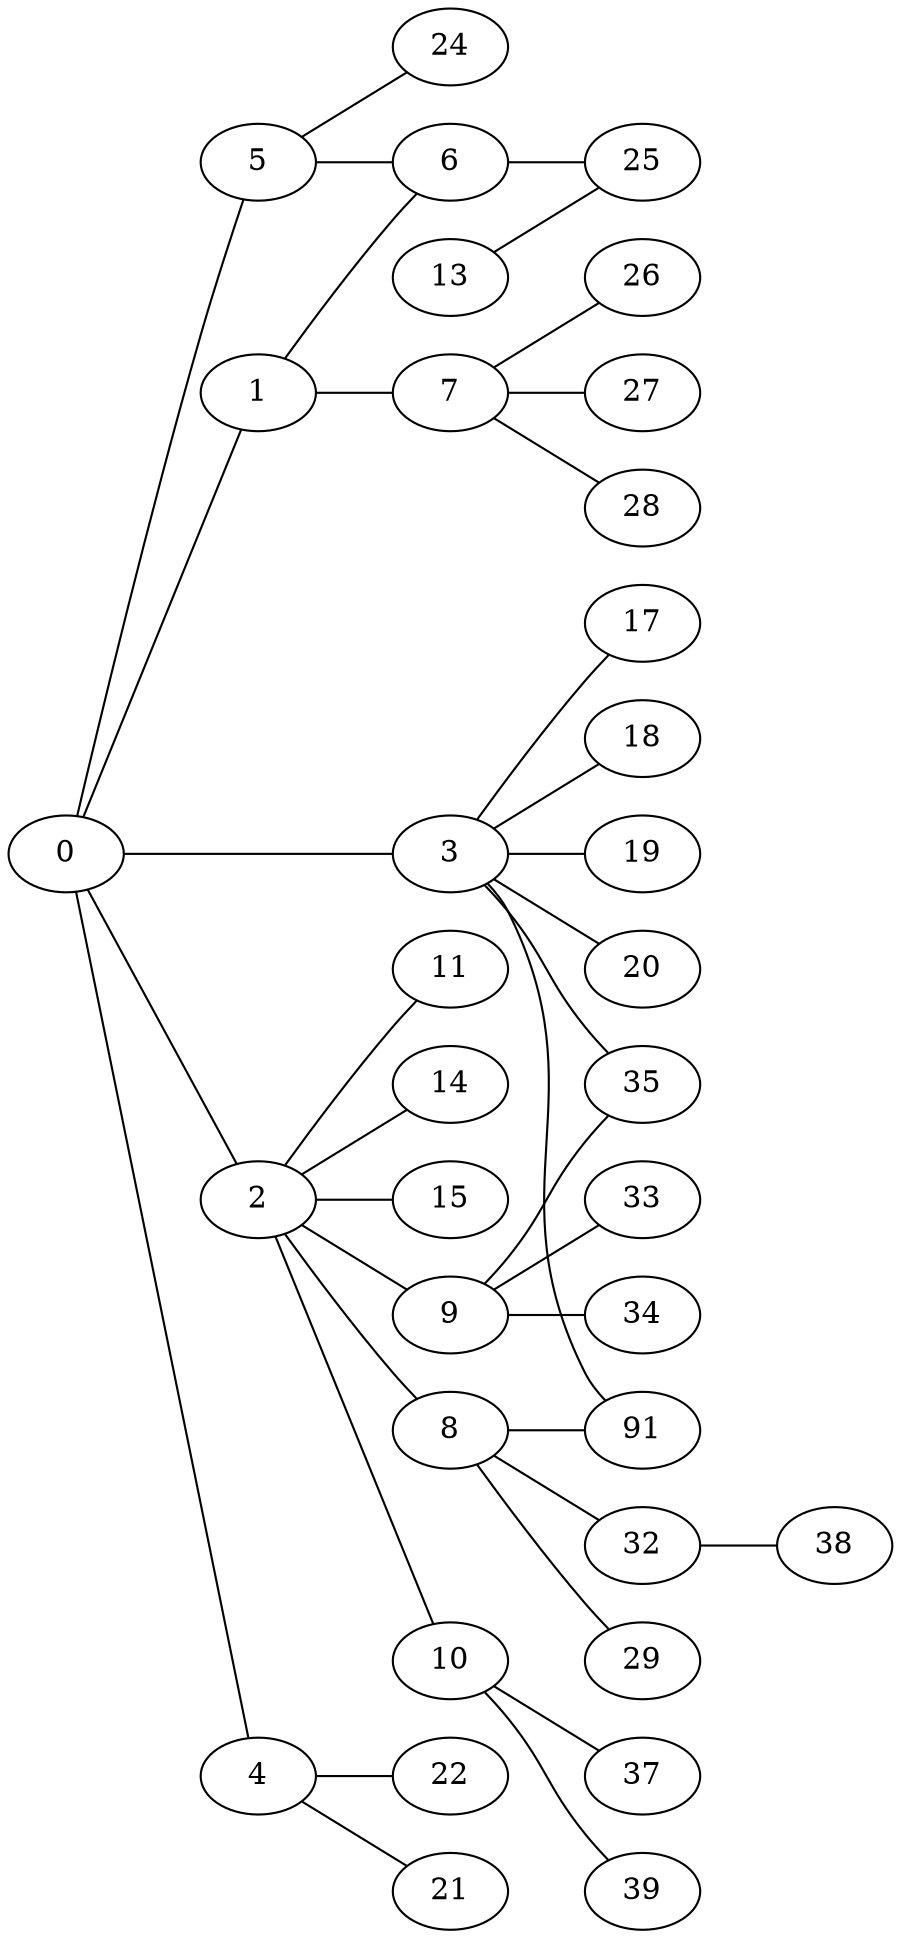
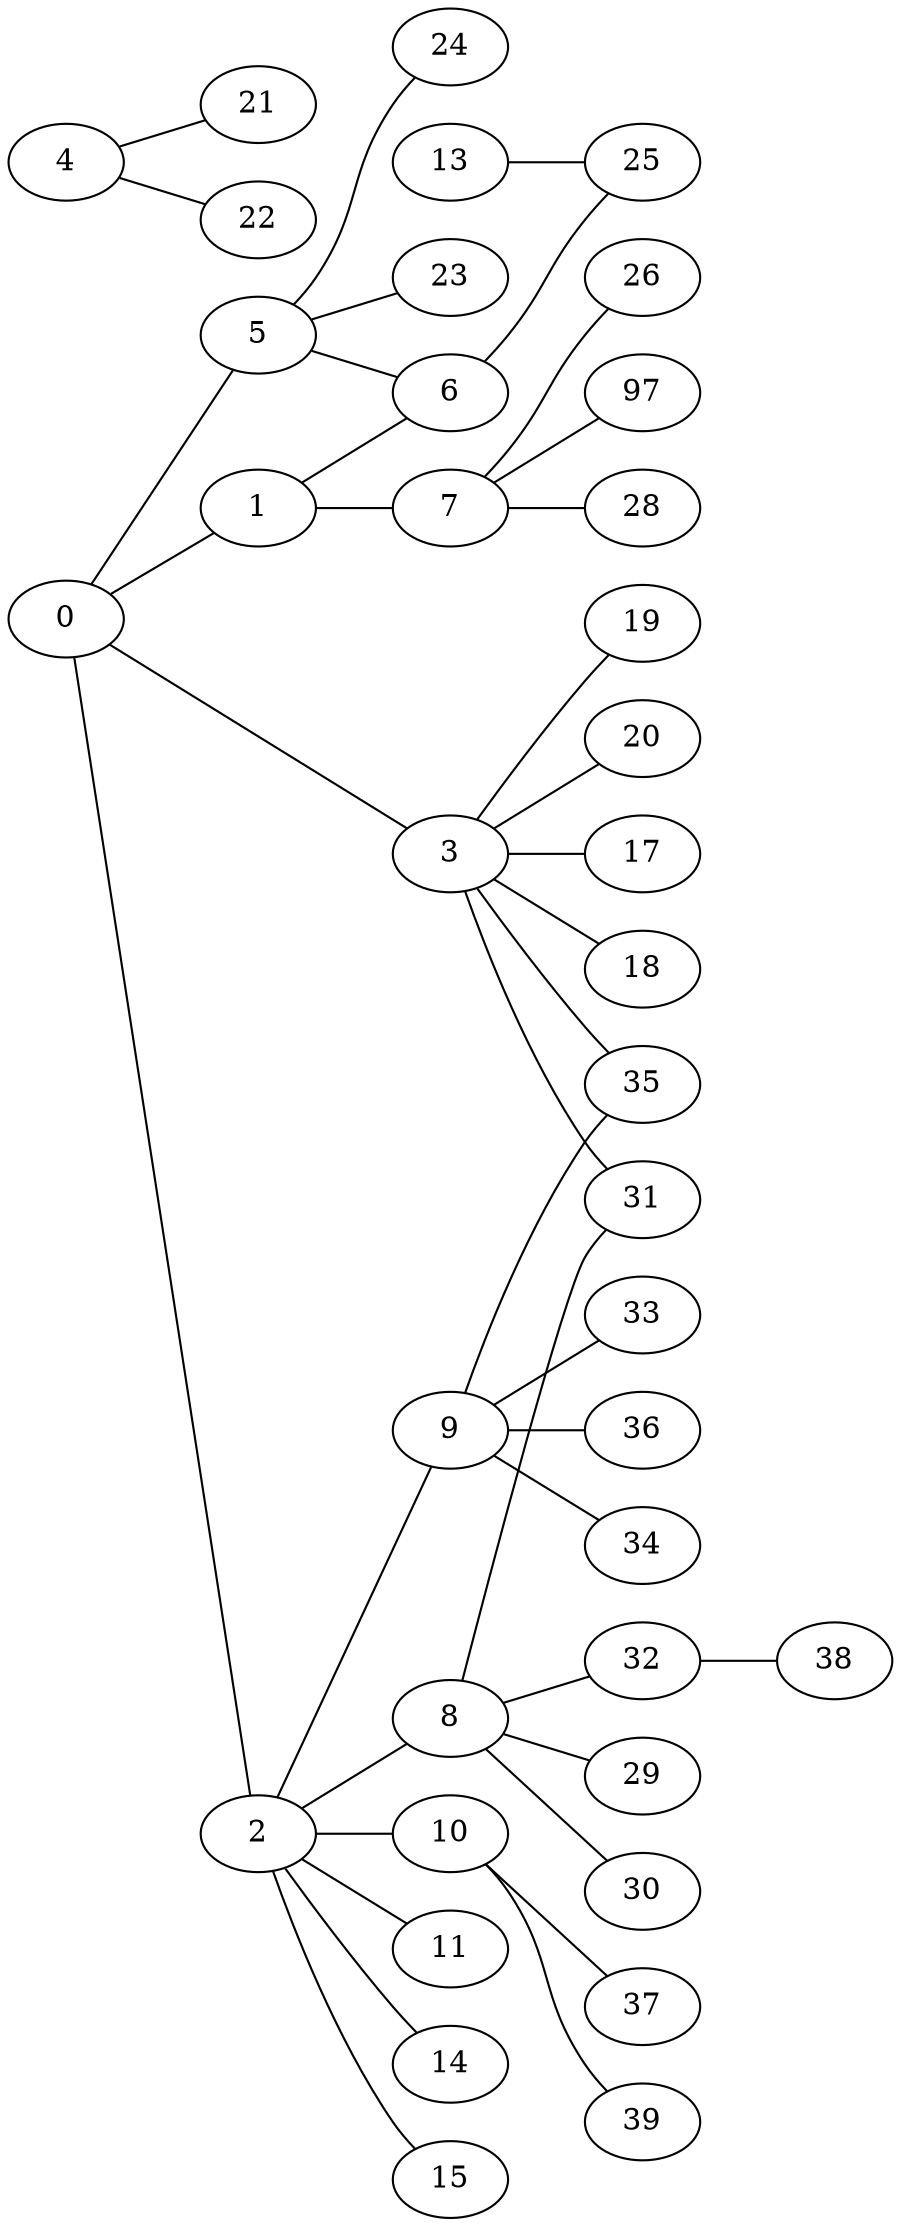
none -> (450, 278)
(643, 393) -> (643, 393)
(162, 1315) -> none
none -> (643, 1430)
(643, 1430) -> (643, 1200)
none -> (643, 1891)
